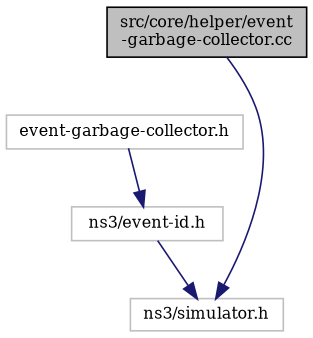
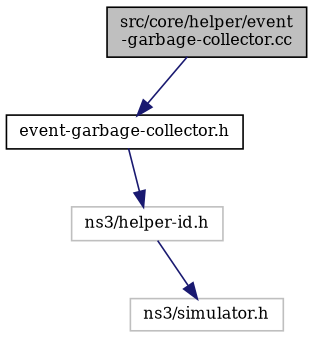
(125, 132) -> (125, 132)
(262, 170) -> (168, 80)
(147, 224) -> (147, 224)
